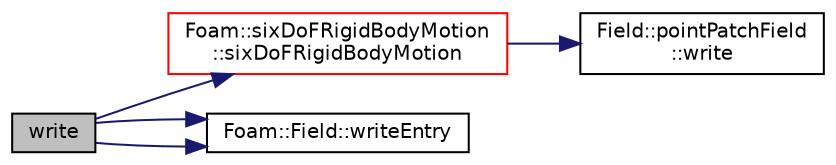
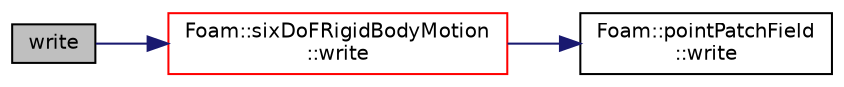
(338, 44) -> (338, 44)
(702, 44) -> (706, 44)
(338, 133) -> none
